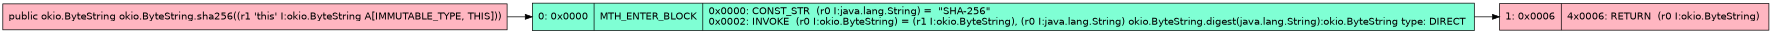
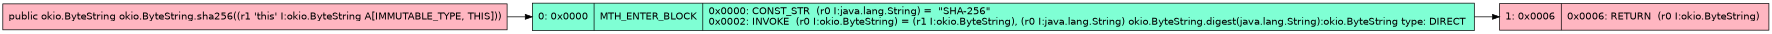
(1665, 16) -> (1665, 16)
